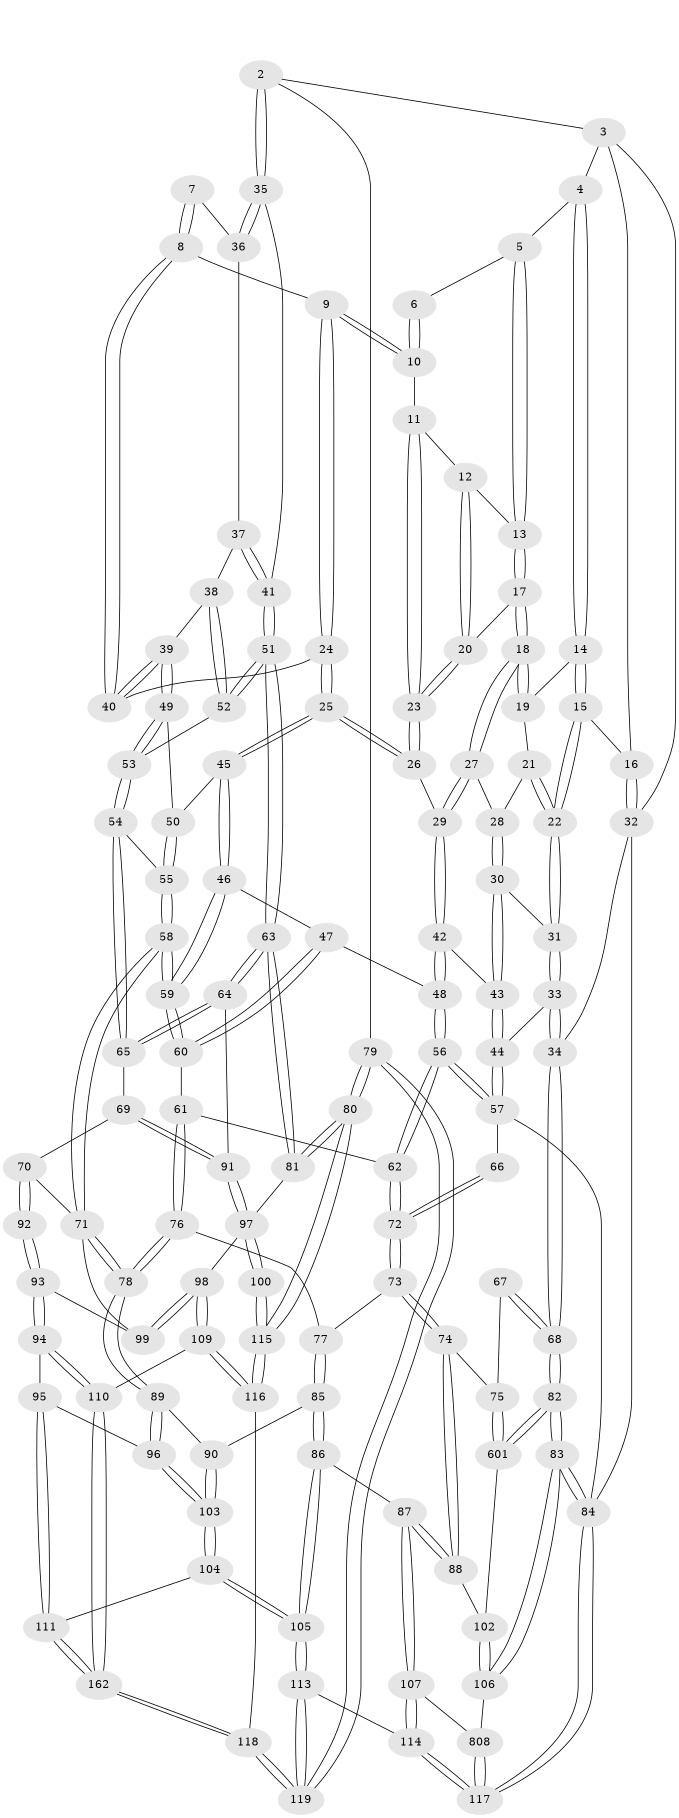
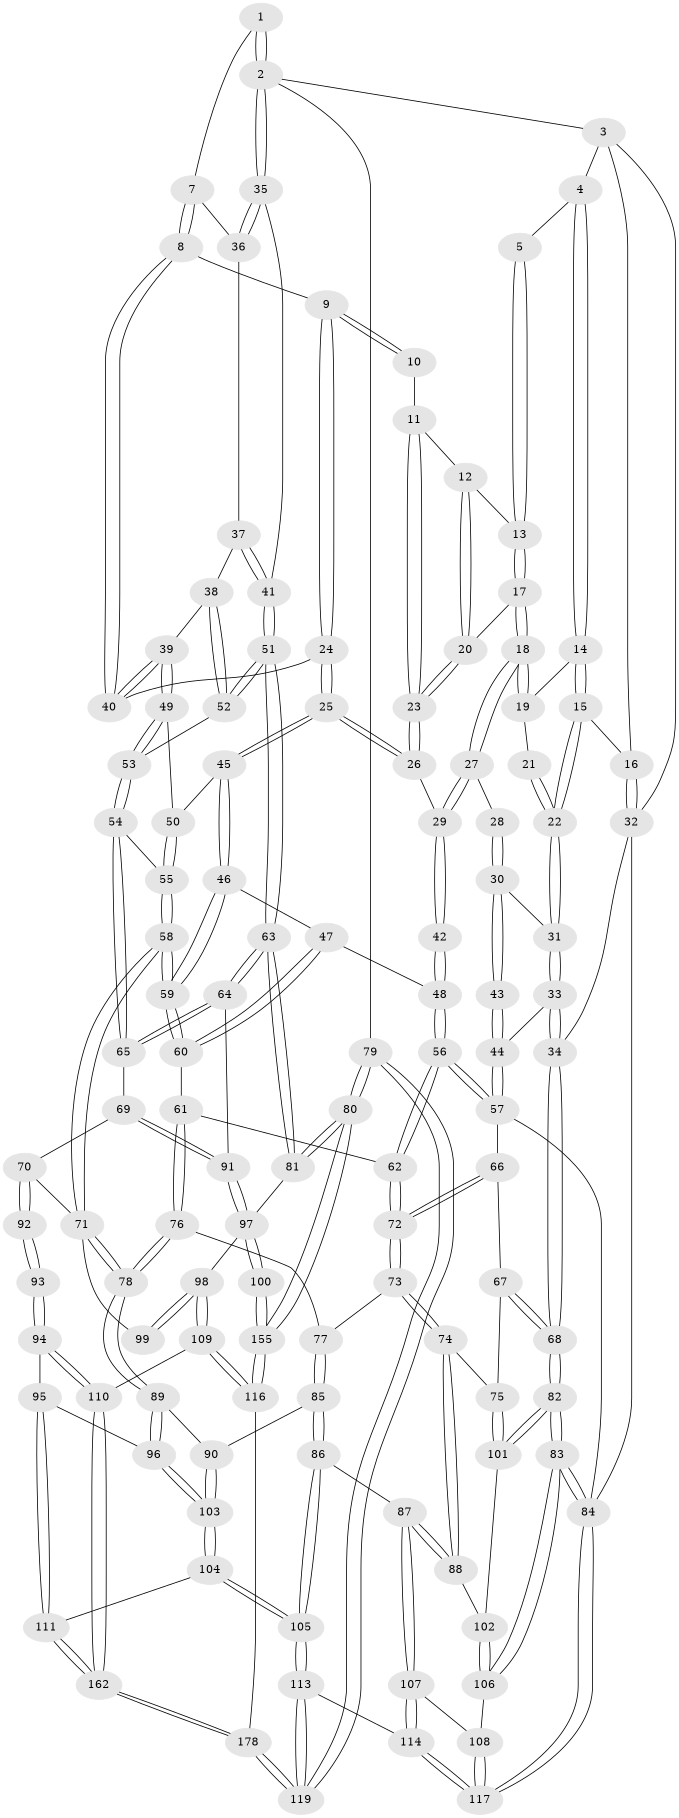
none -> (261, 18)
(414, 305) -> none
(513, 794) -> none
(469, 966) -> none
none -> (499, 1225)
(91, 1311) -> none
(262, 1340) -> (262, 1340)
(498, 1455) -> (498, 1455)
(248, 1743) -> (248, 1743)
(480, 1743) -> (480, 1743)
